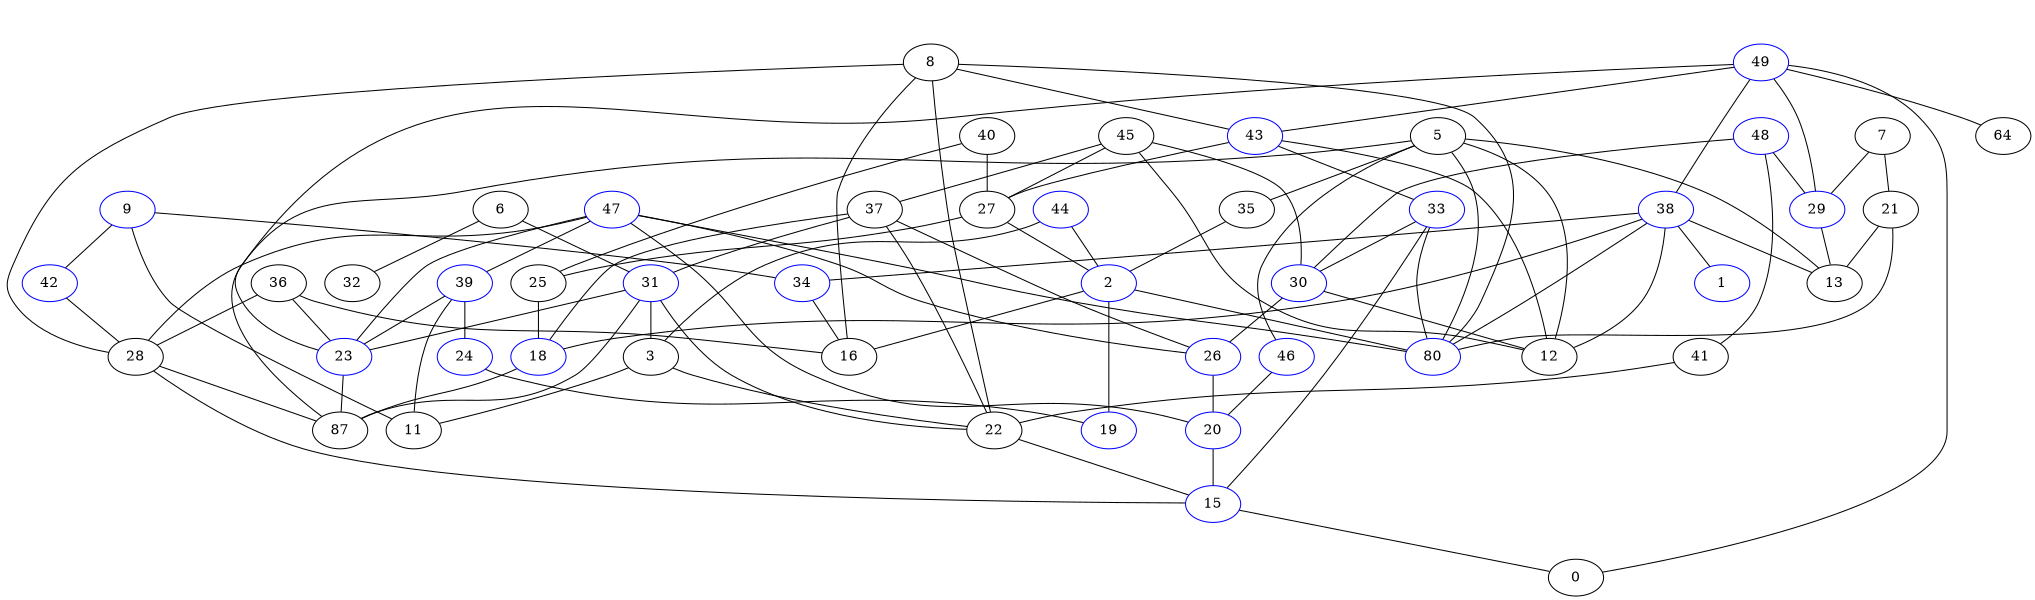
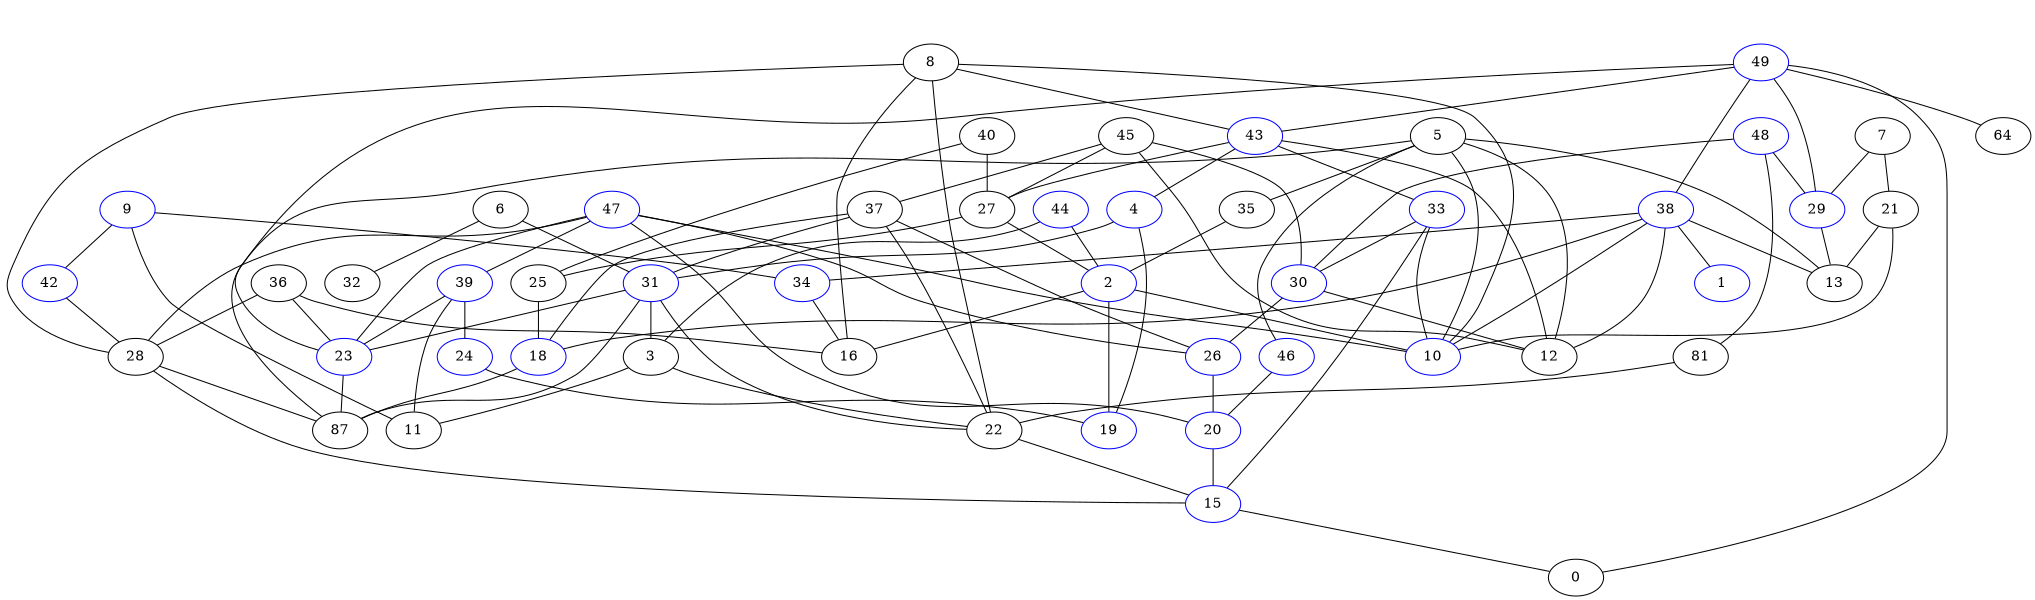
none -> (1134, 210)
(1433, 357) -> (1433, 357)
(1701, 357) -> (1701, 357)
